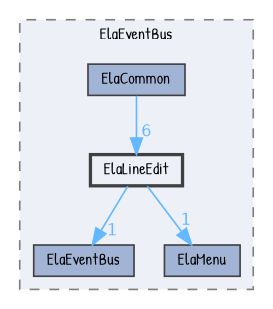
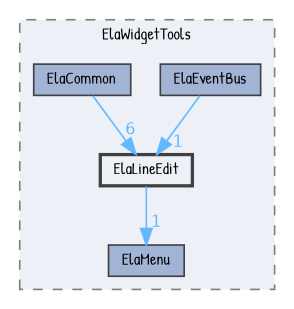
(136, 35) -> (147, 35)
(114, 208) -> (183, 118)
